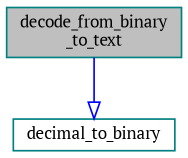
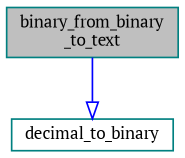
(94, 32) -> (92, 32)
